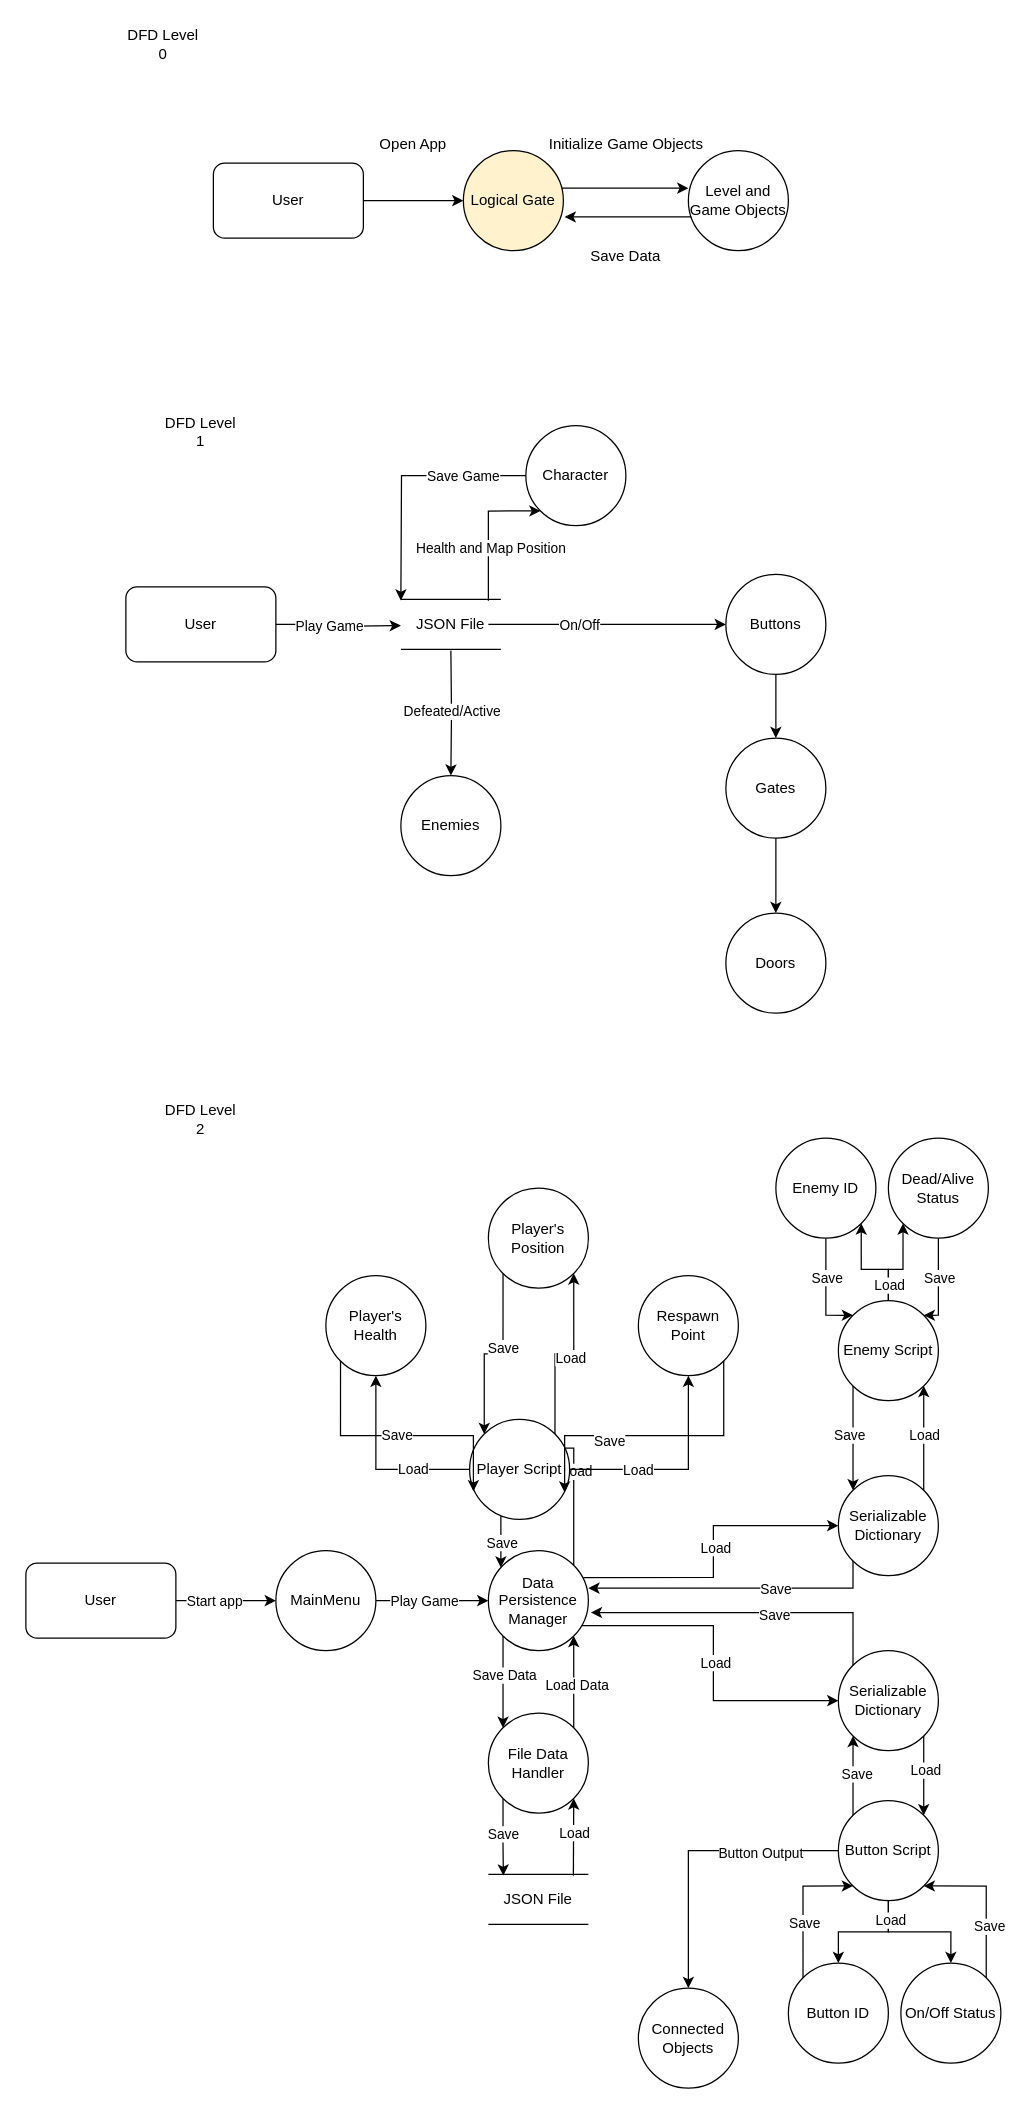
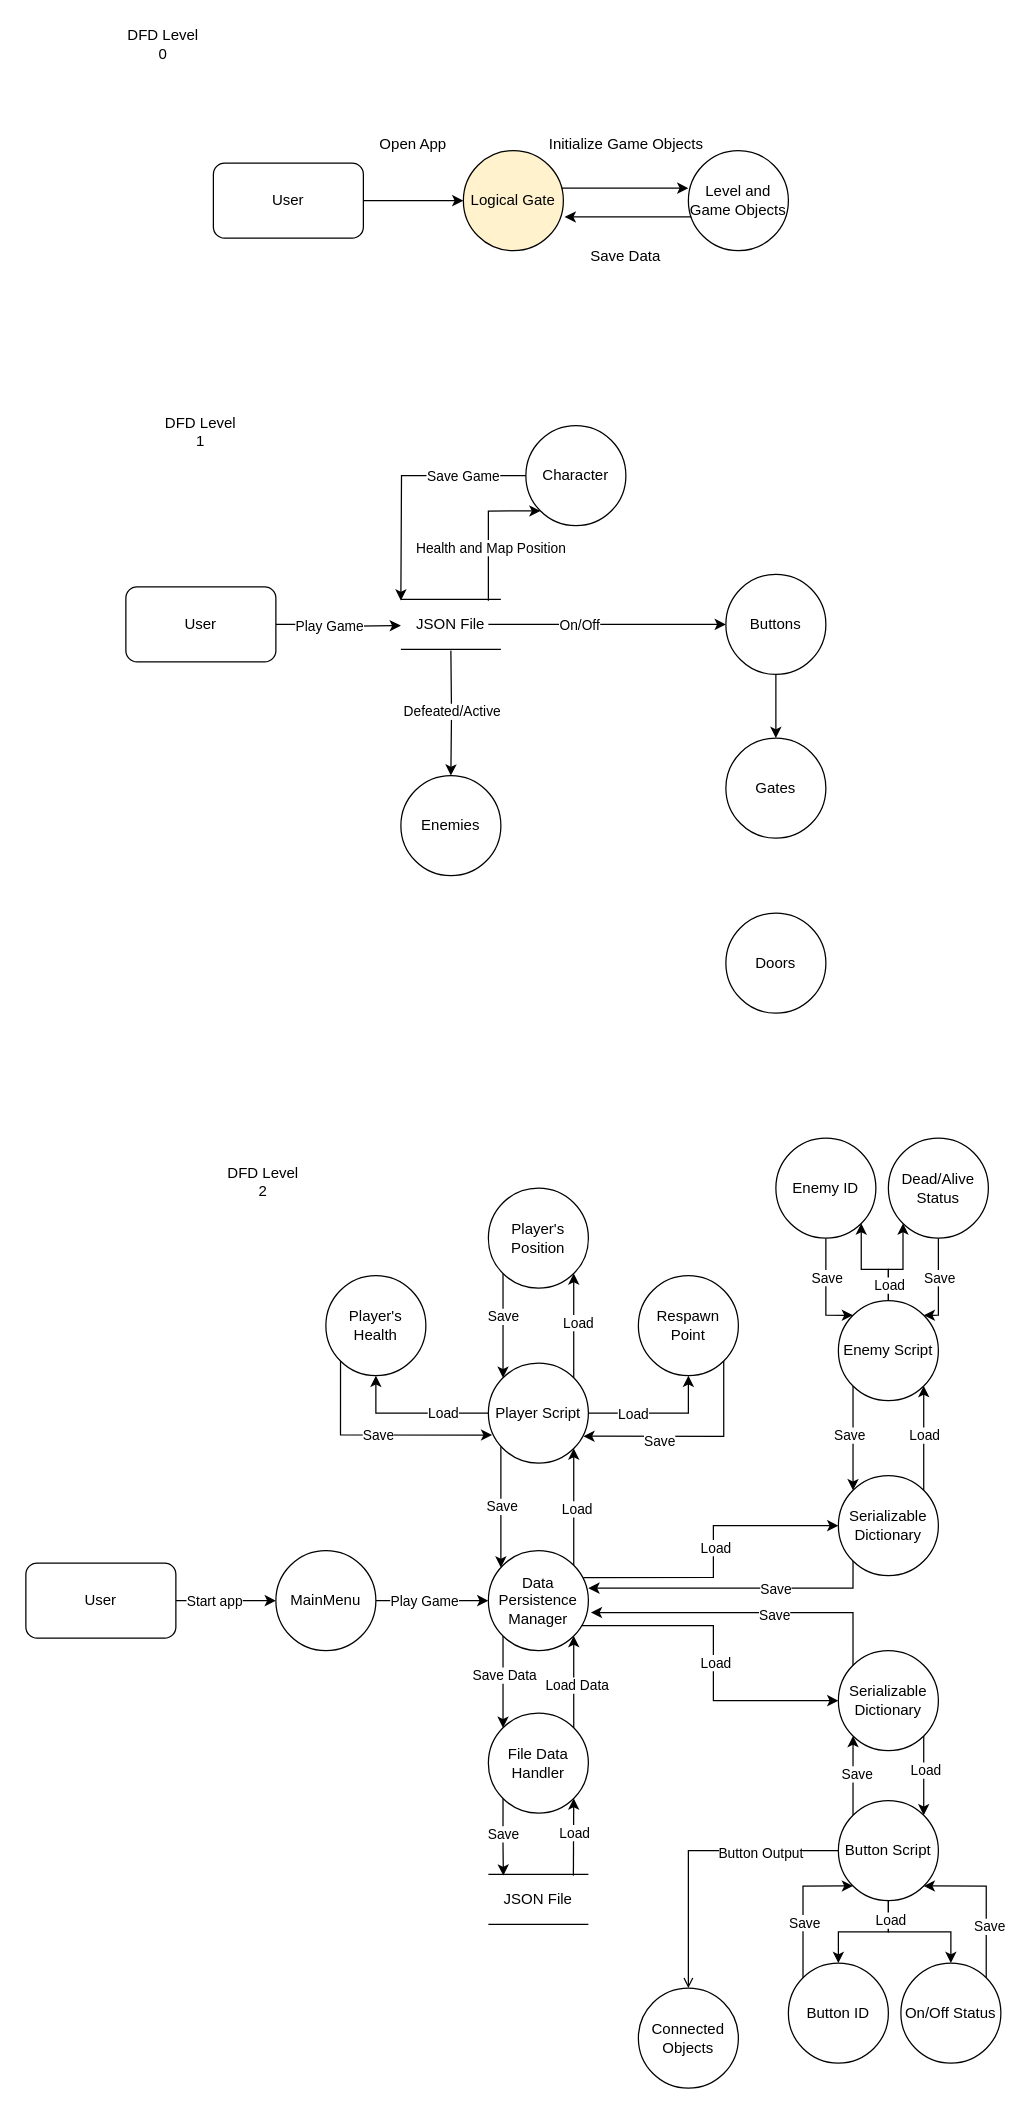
(776, 871) -> none
(201, 1119) -> (263, 1182)
(519, 1469) -> (538, 1413)
(688, 1978) -> (688, 1980)
